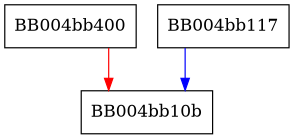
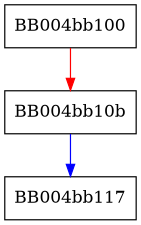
(70, 26) -> (70, 26)
(185, 63) -> (70, 149)
